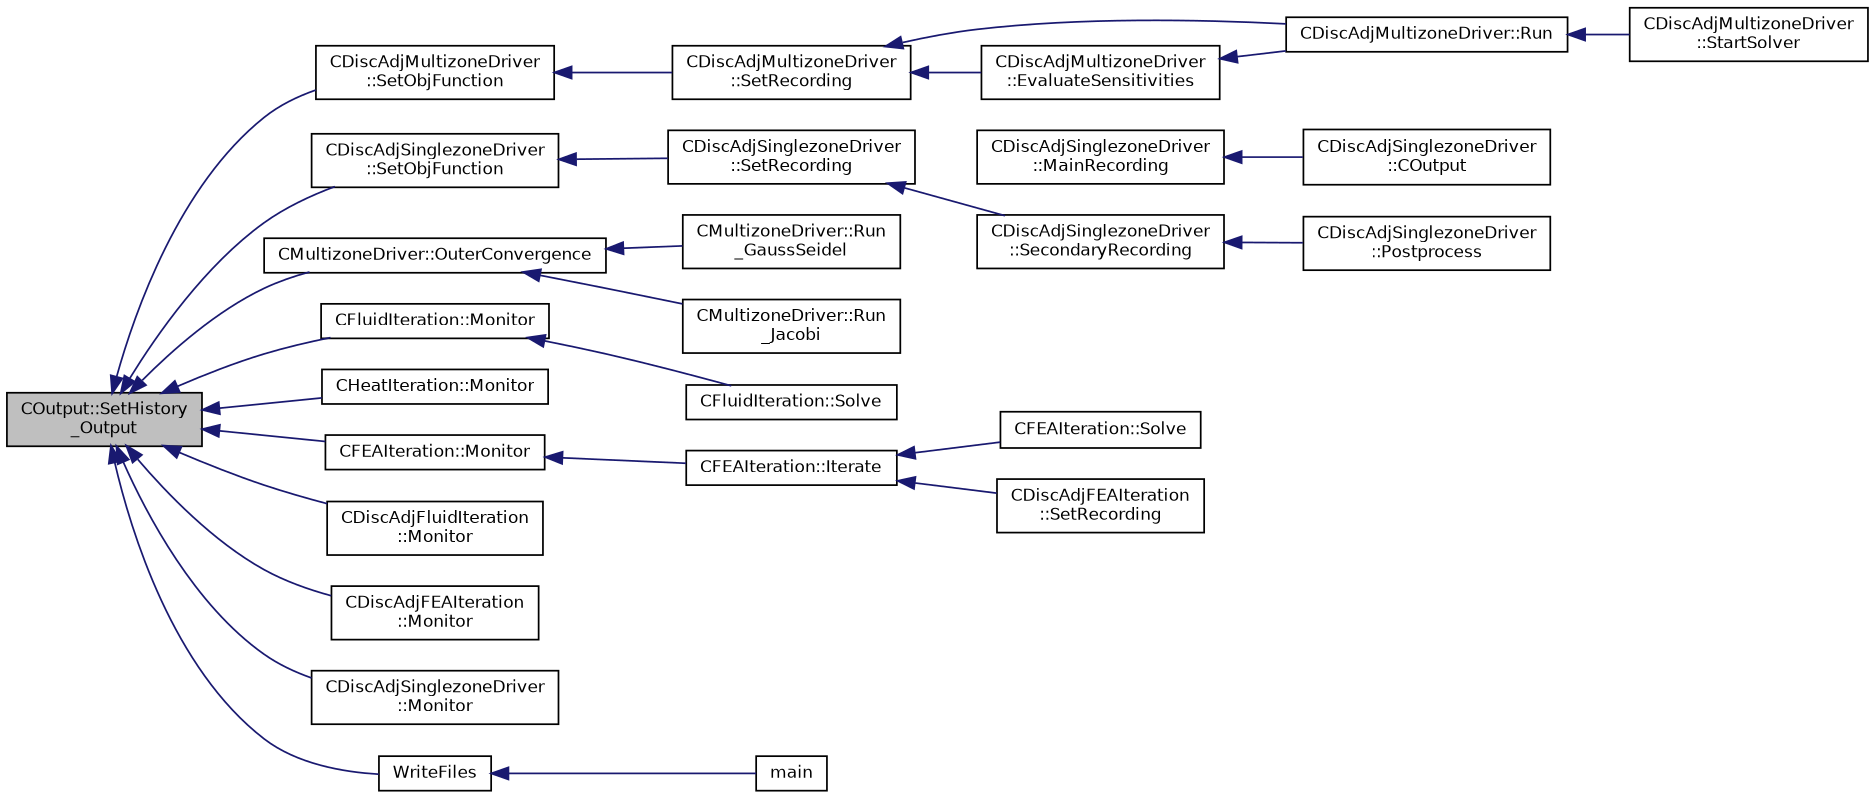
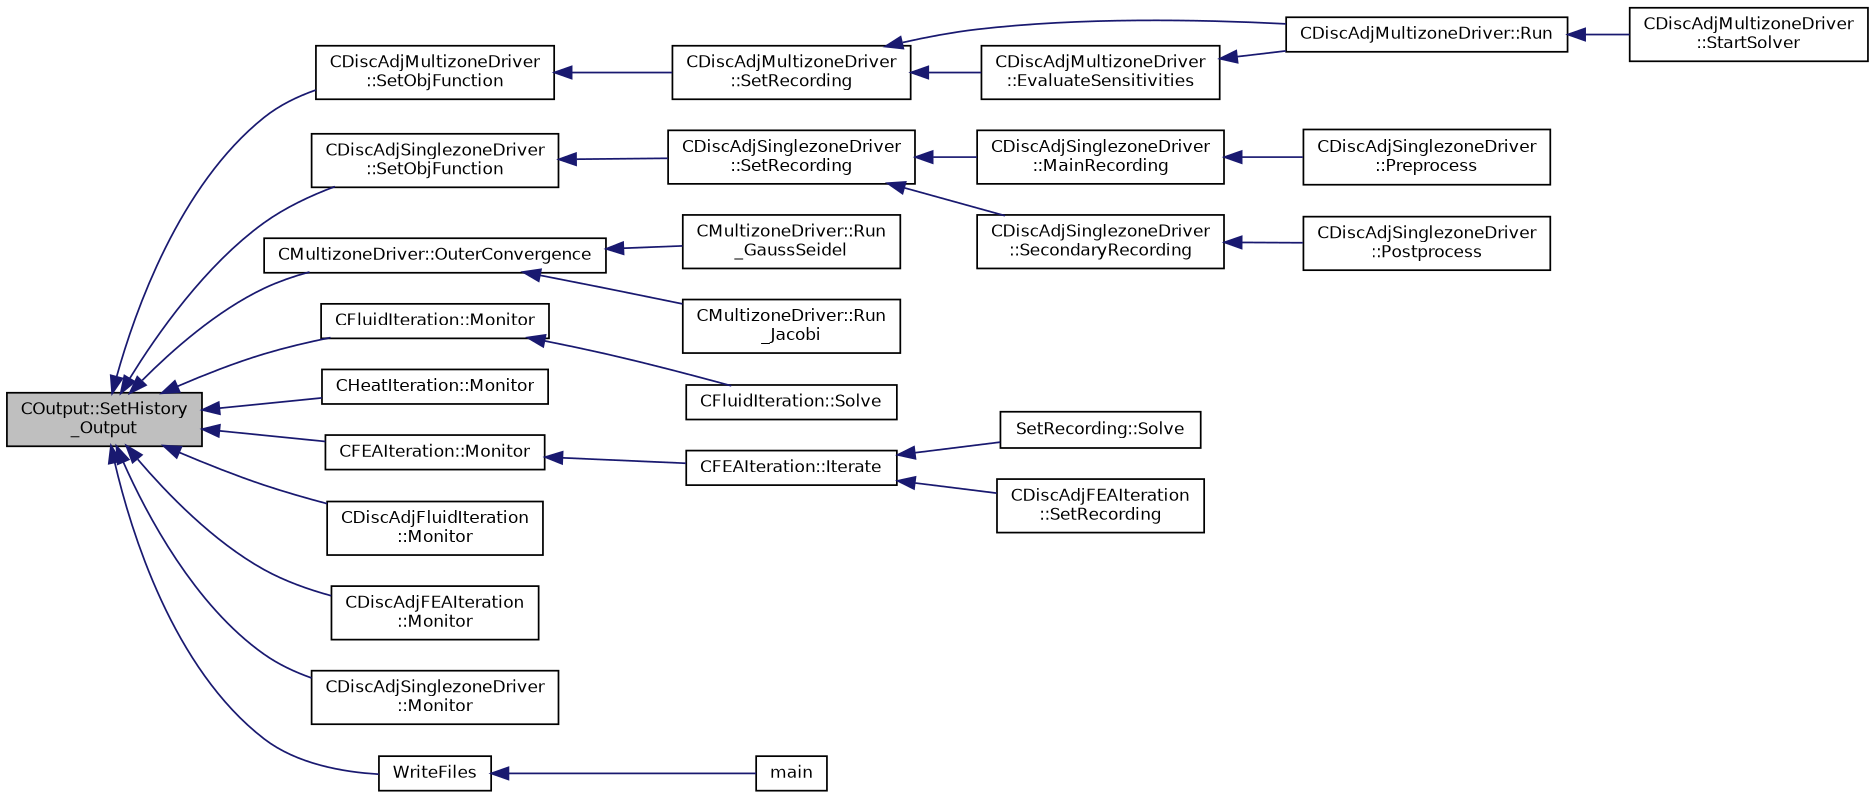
none -> (955, 157)
(1427, 157) -> (1427, 157)
(1101, 430) -> (1101, 430)
